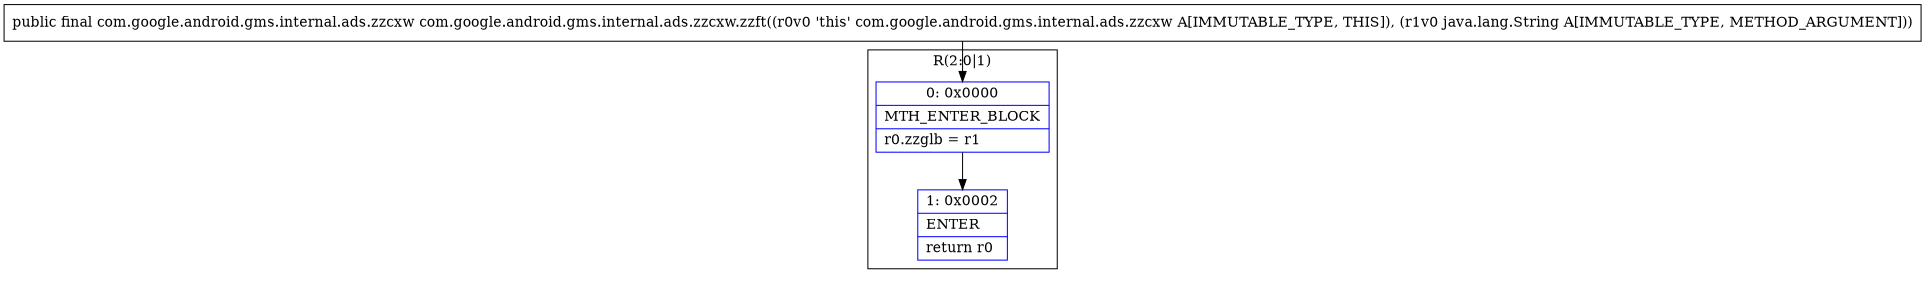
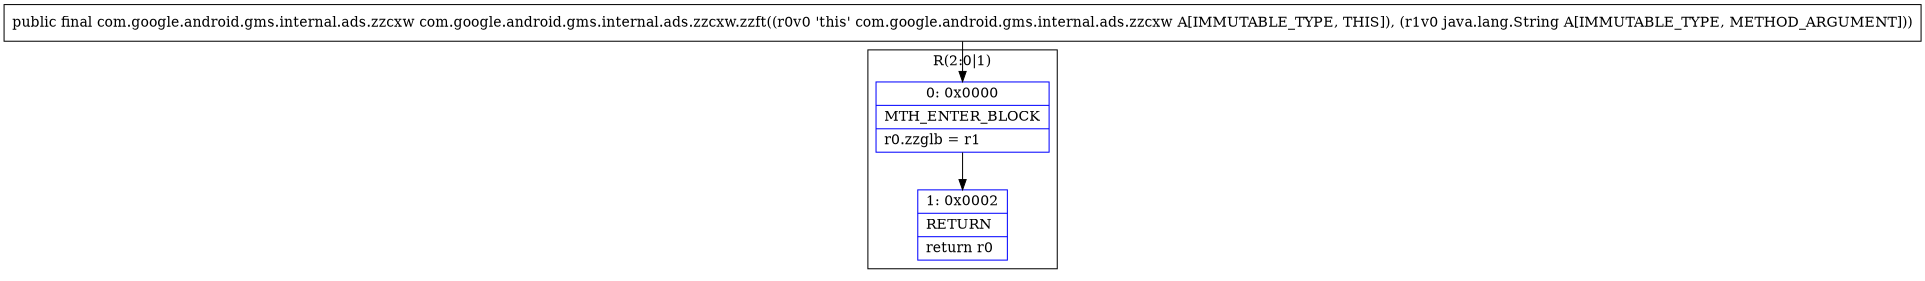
(953, 224) -> (959, 224)
